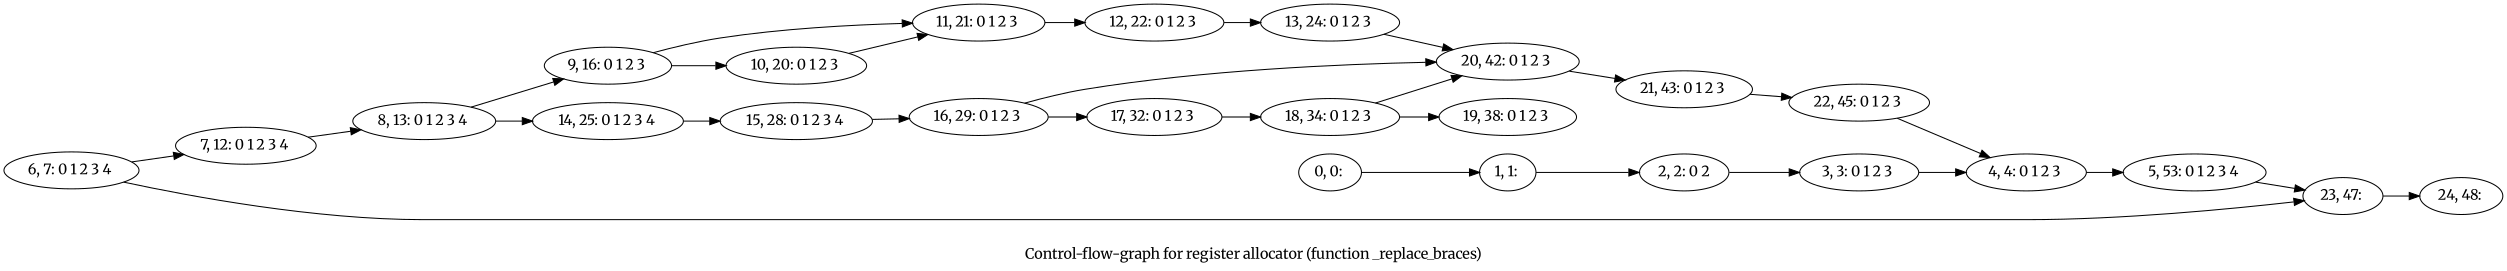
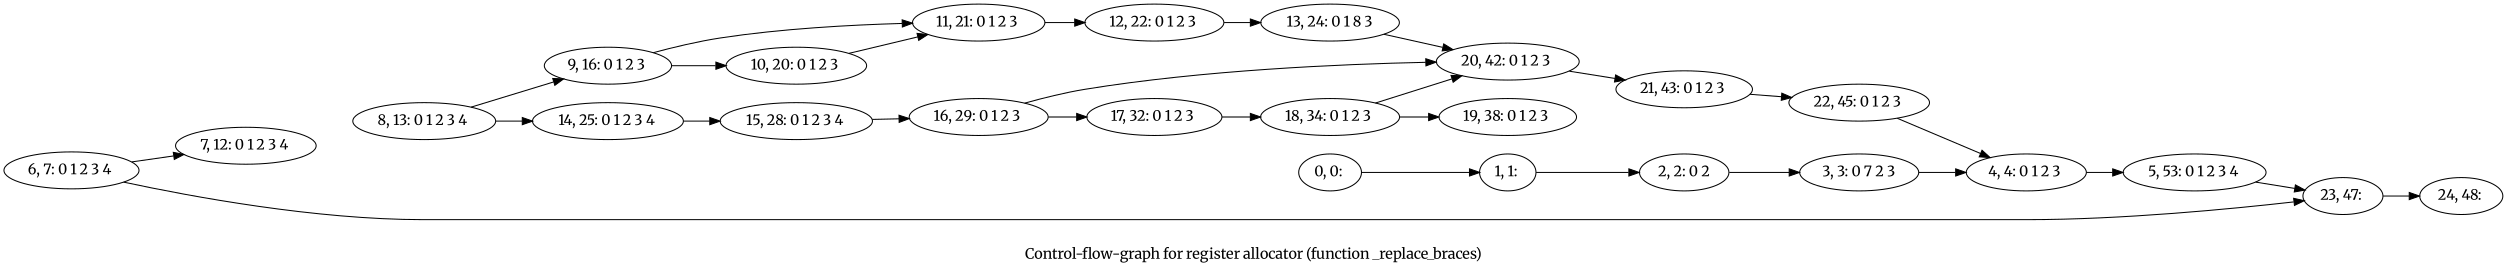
(1330, 23) -> (1330, 23)
(329, 134) -> none
(1859, 172) -> (1859, 172)
